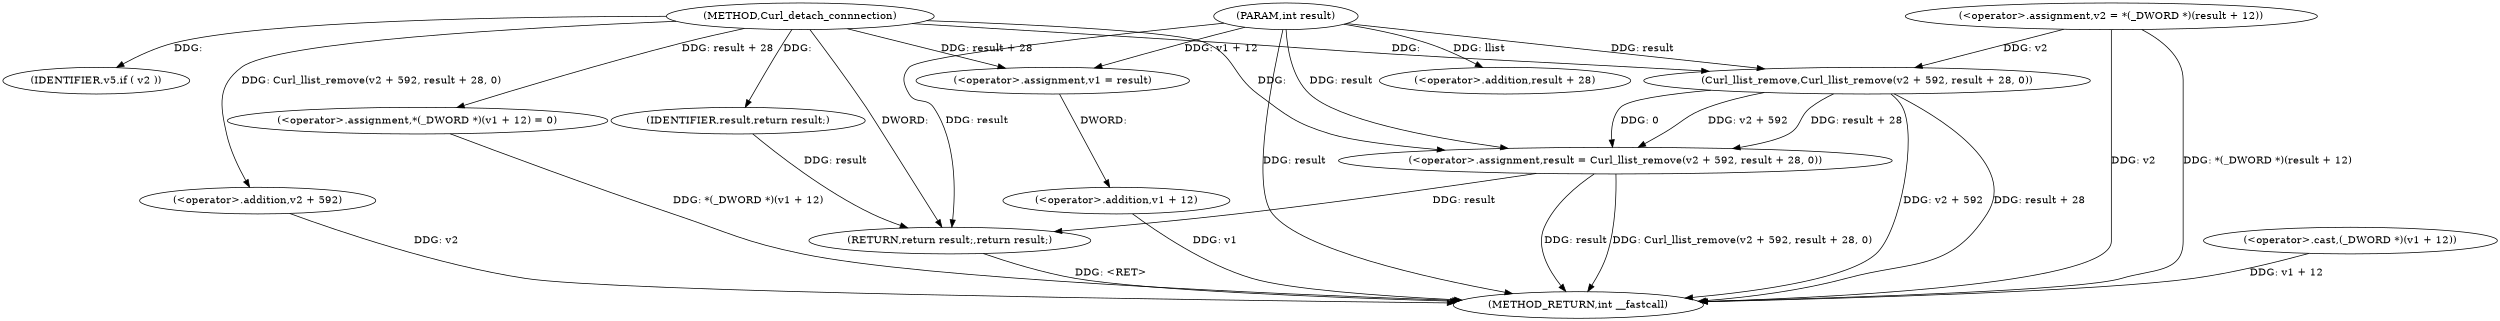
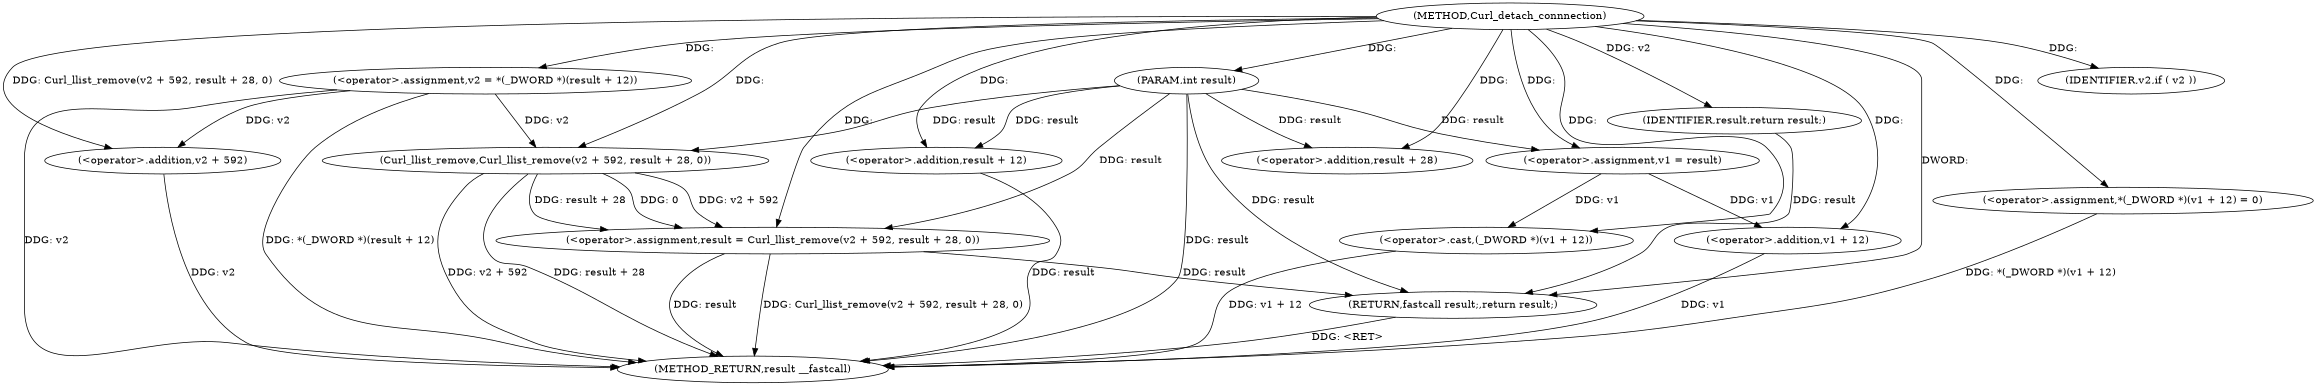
none -> (794, 35)
(728, 48) -> (2011, 81)
(799, 48) -> (1629, 48)
(987, 48) -> (1543, 81)
(1222, 48) -> (1473, 121)
(1479, 48) -> (1310, 121)
none -> (1347, 49)
none -> (1797, 69)
(96, 81) -> (2131, 81)
none -> (1463, 94)
none -> (262, 103)
(1105, 121) -> (1753, 201)
none -> (1731, 137)
none -> (936, 161)
none -> (1558, 199)
(950, 241) -> (1453, 305)
(1578, 305) -> (753, 369)
